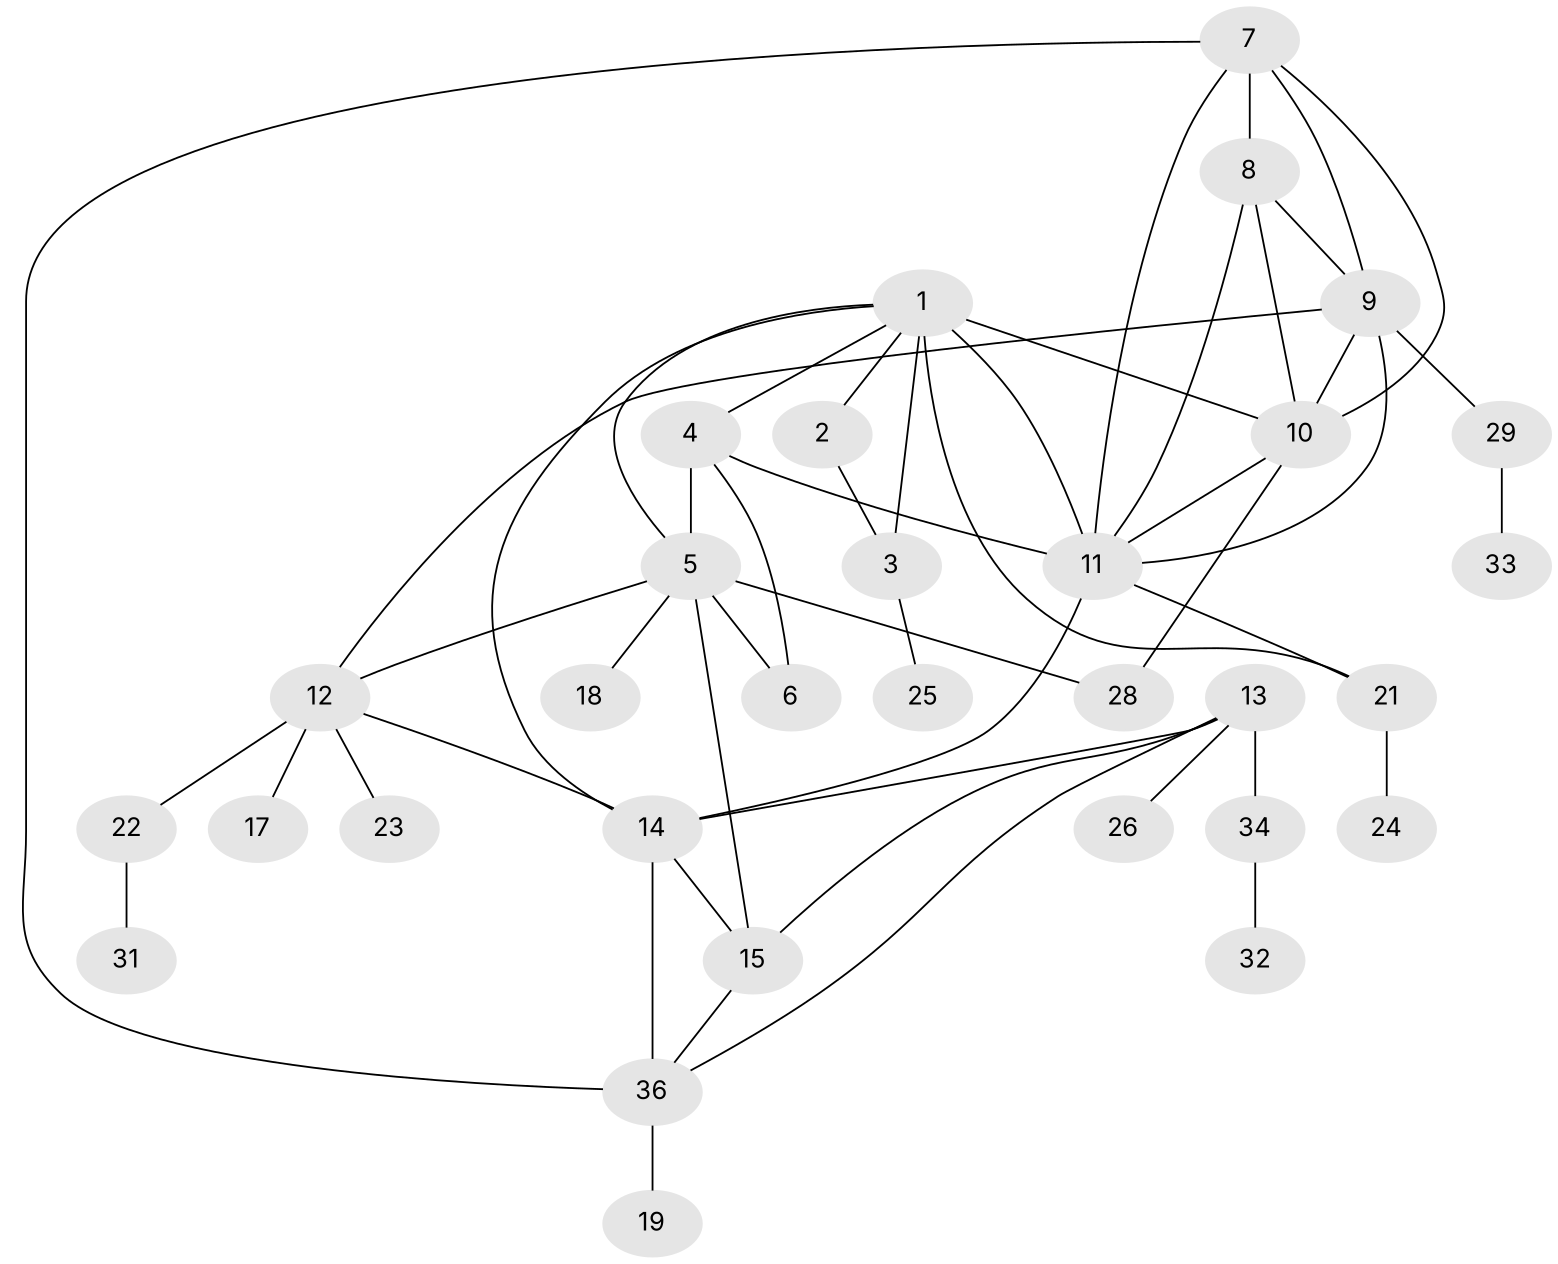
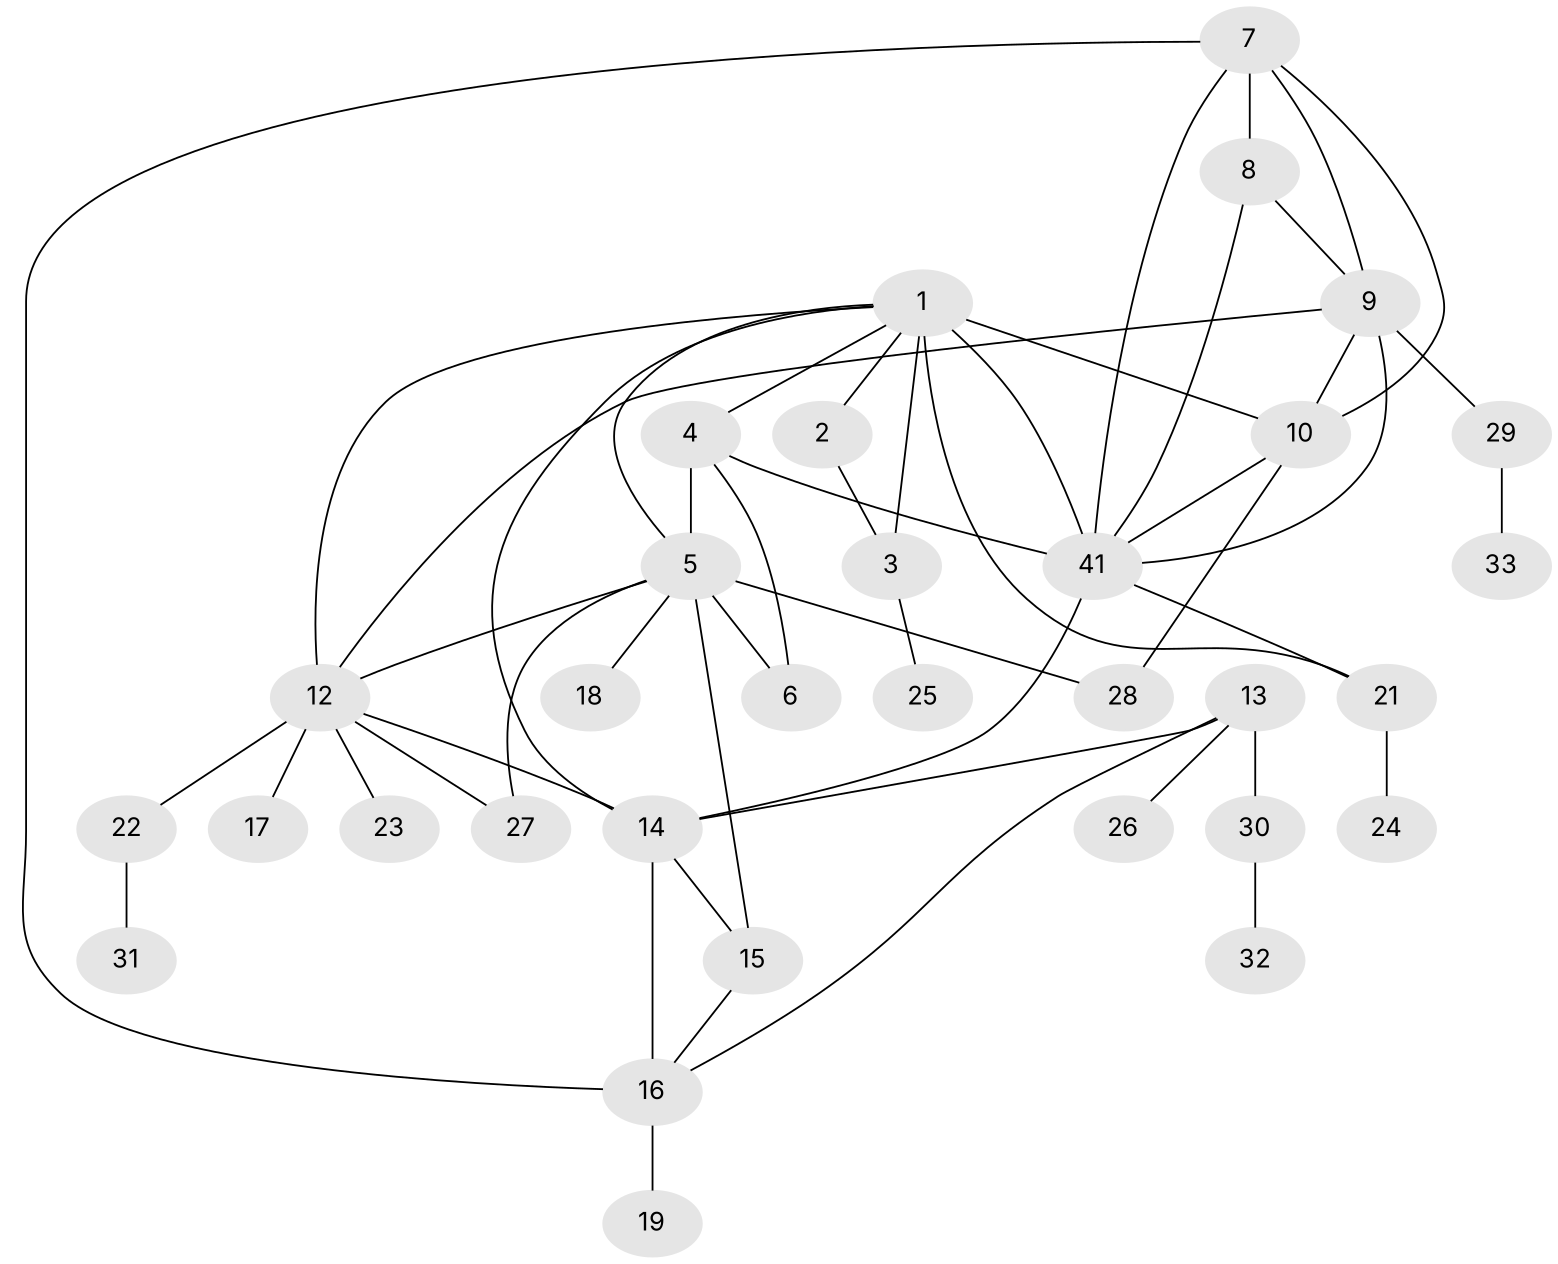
(1274, 298) -> none
none -> (486, 357)
(1093, 566) -> (1093, 566)
(980, 789) -> none
none -> (521, 829)
(1255, 829) -> (1255, 829)
(653, 1092) -> (653, 1092)
